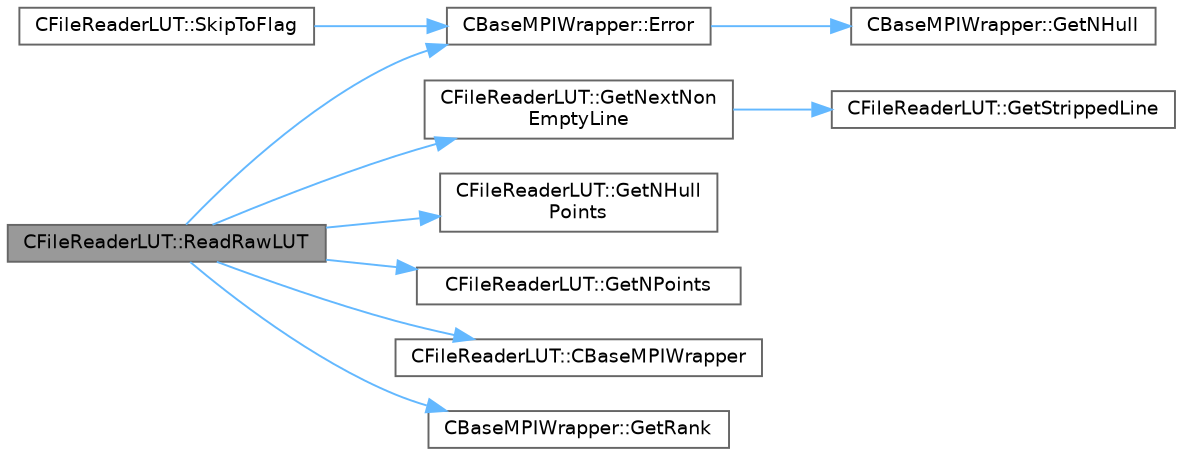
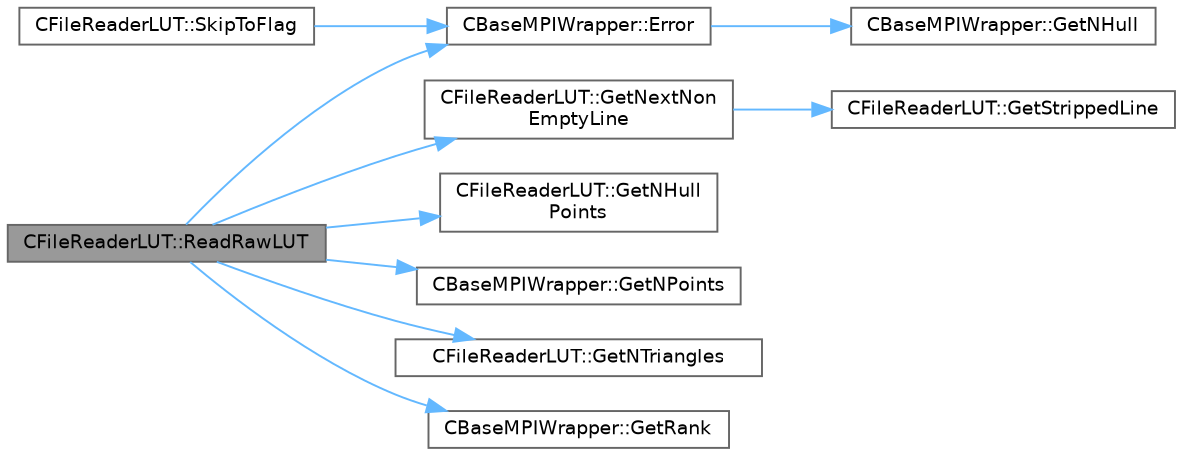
(579, 286) -> (579, 286)
(579, 358) -> (579, 358)
